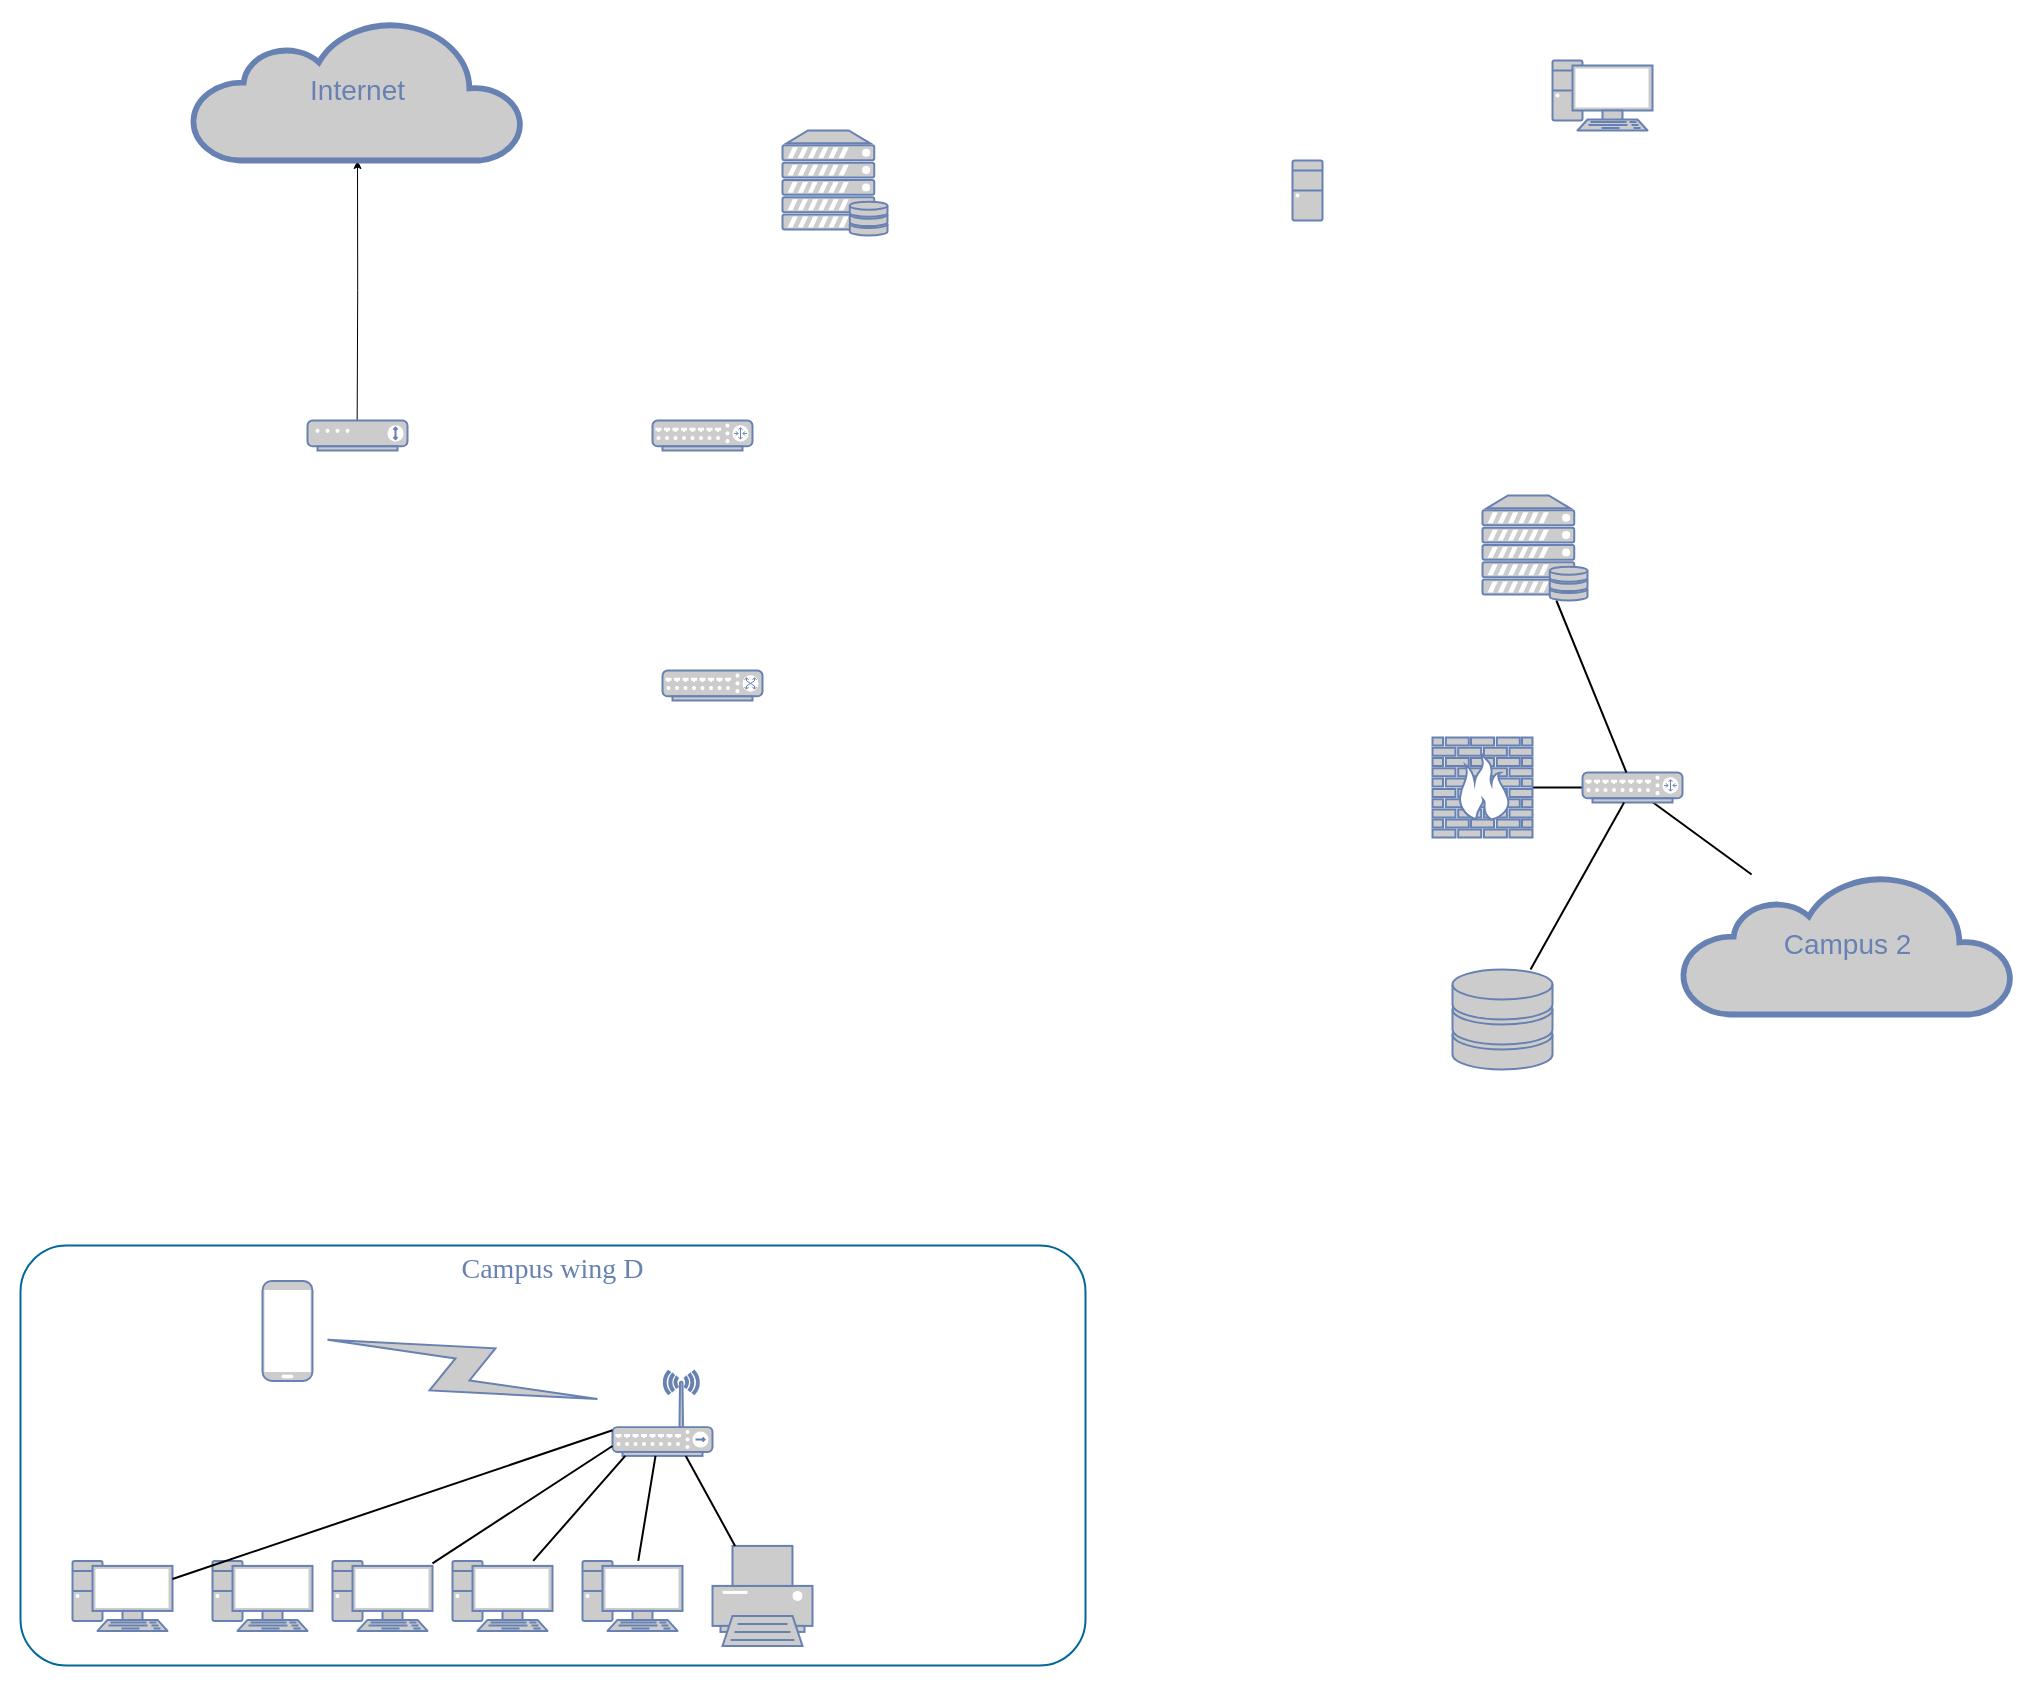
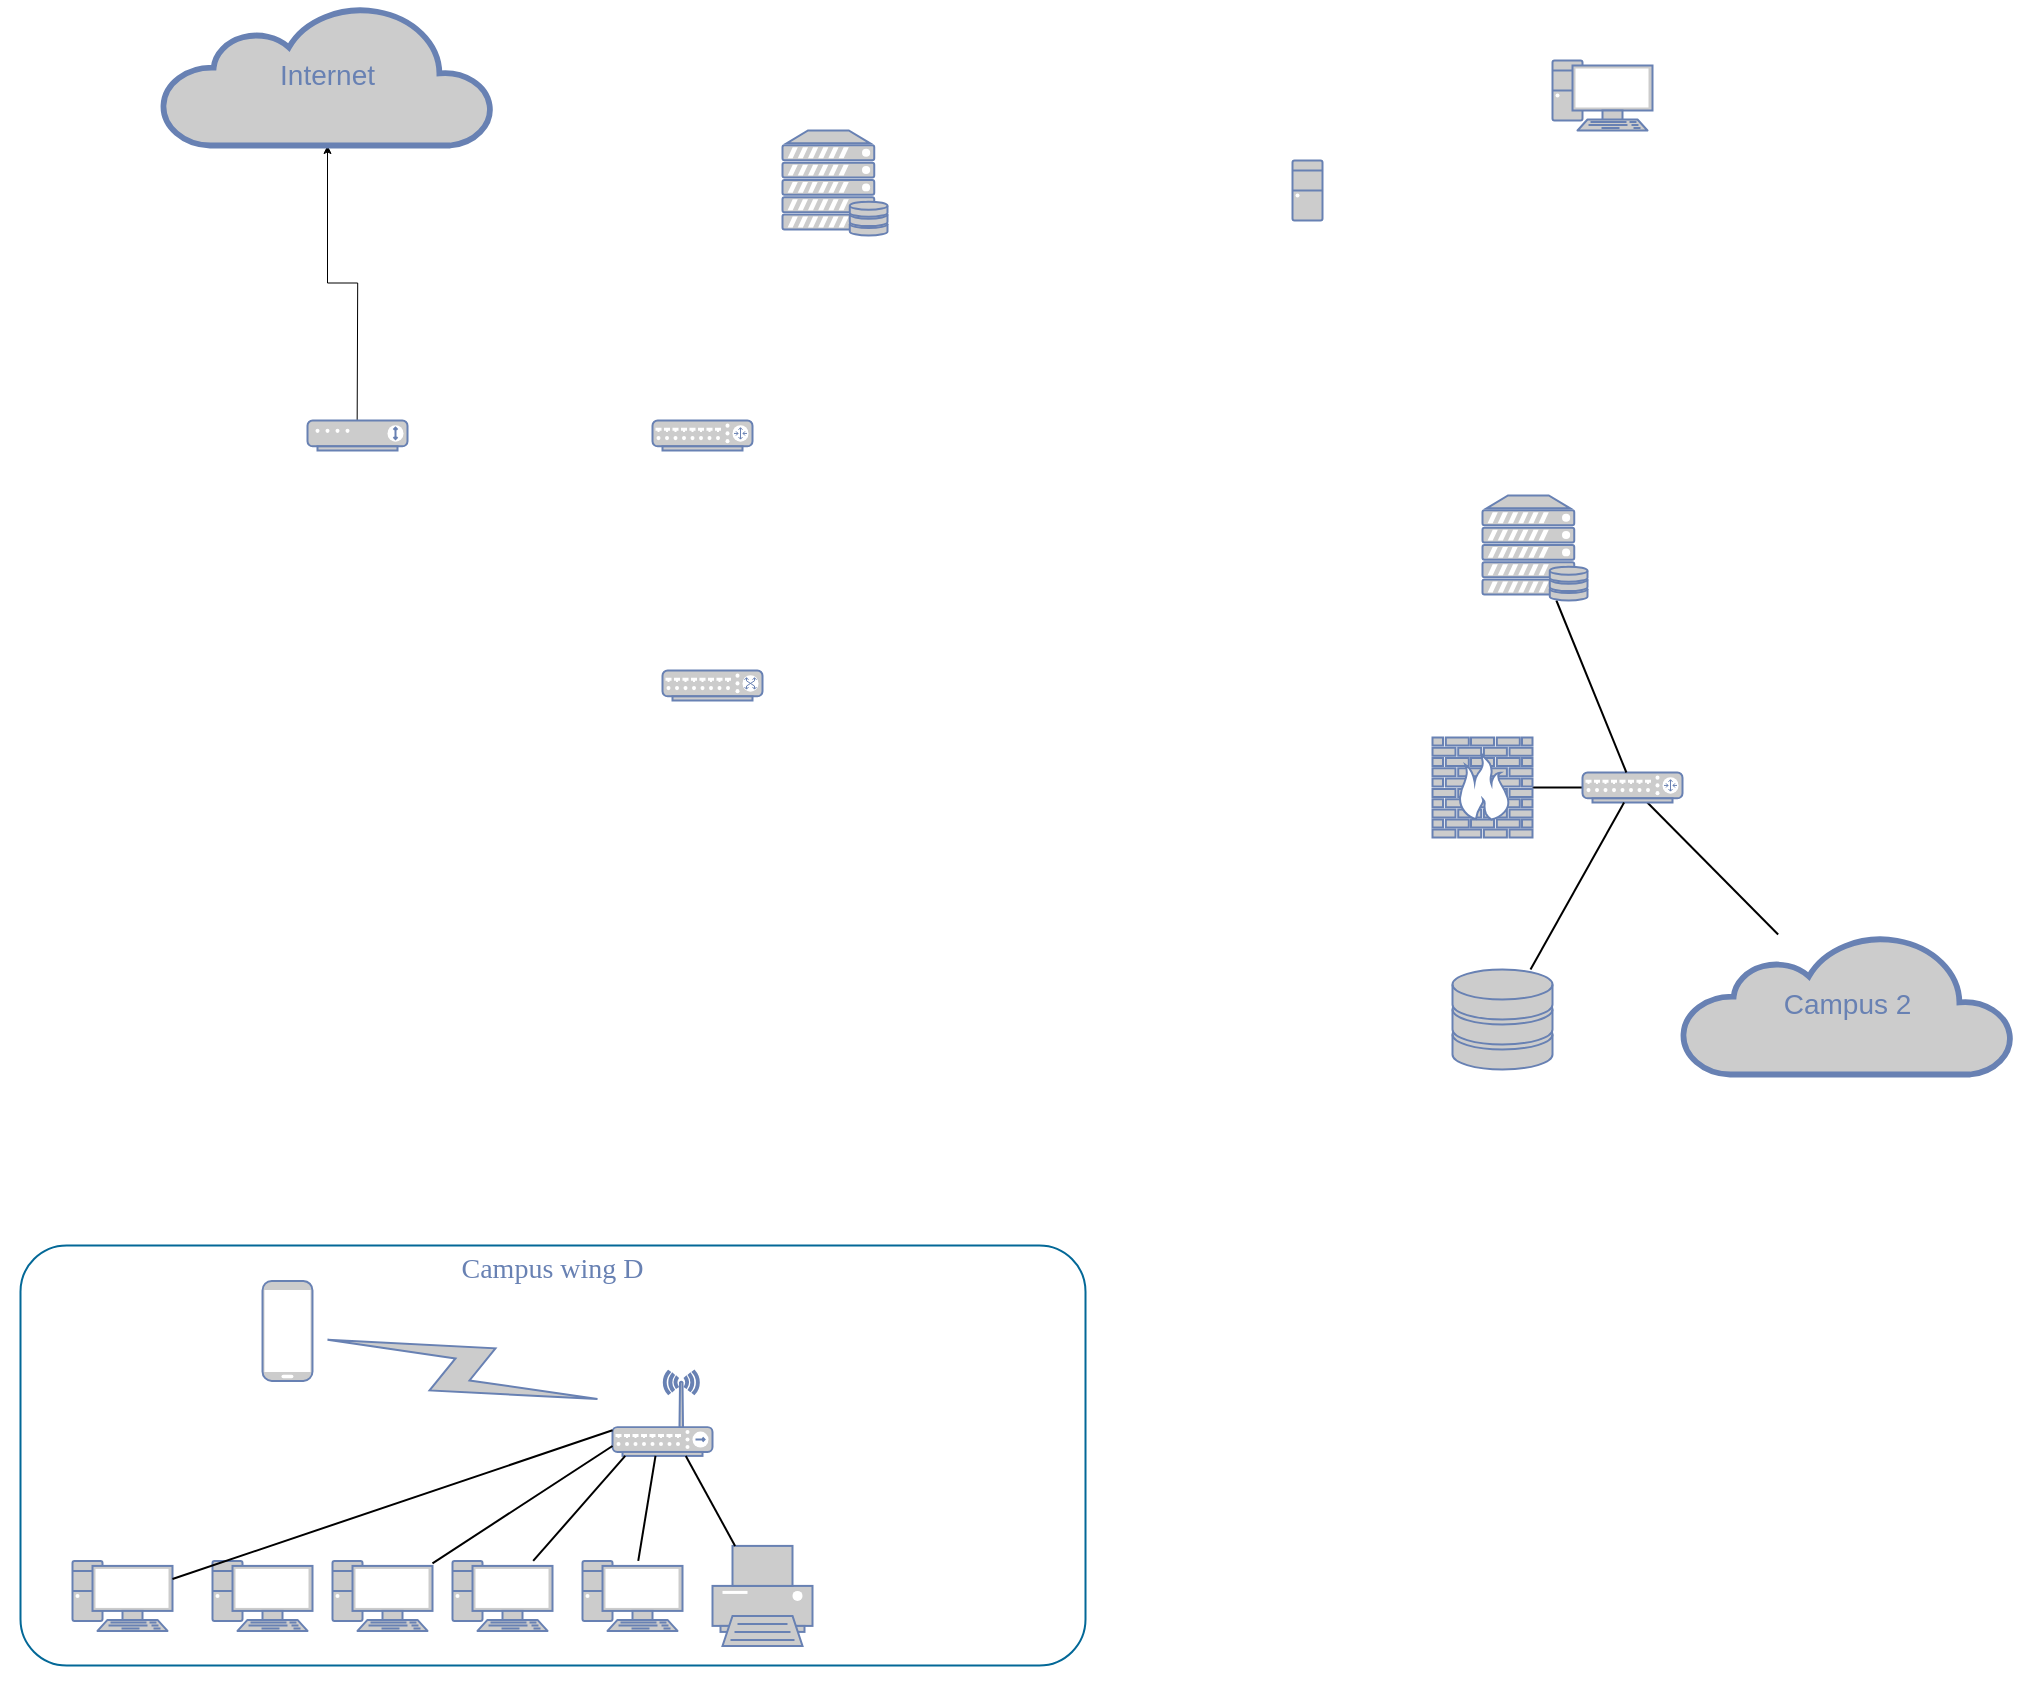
(358, 91) -> (328, 76)
(1848, 945) -> (1848, 1005)
